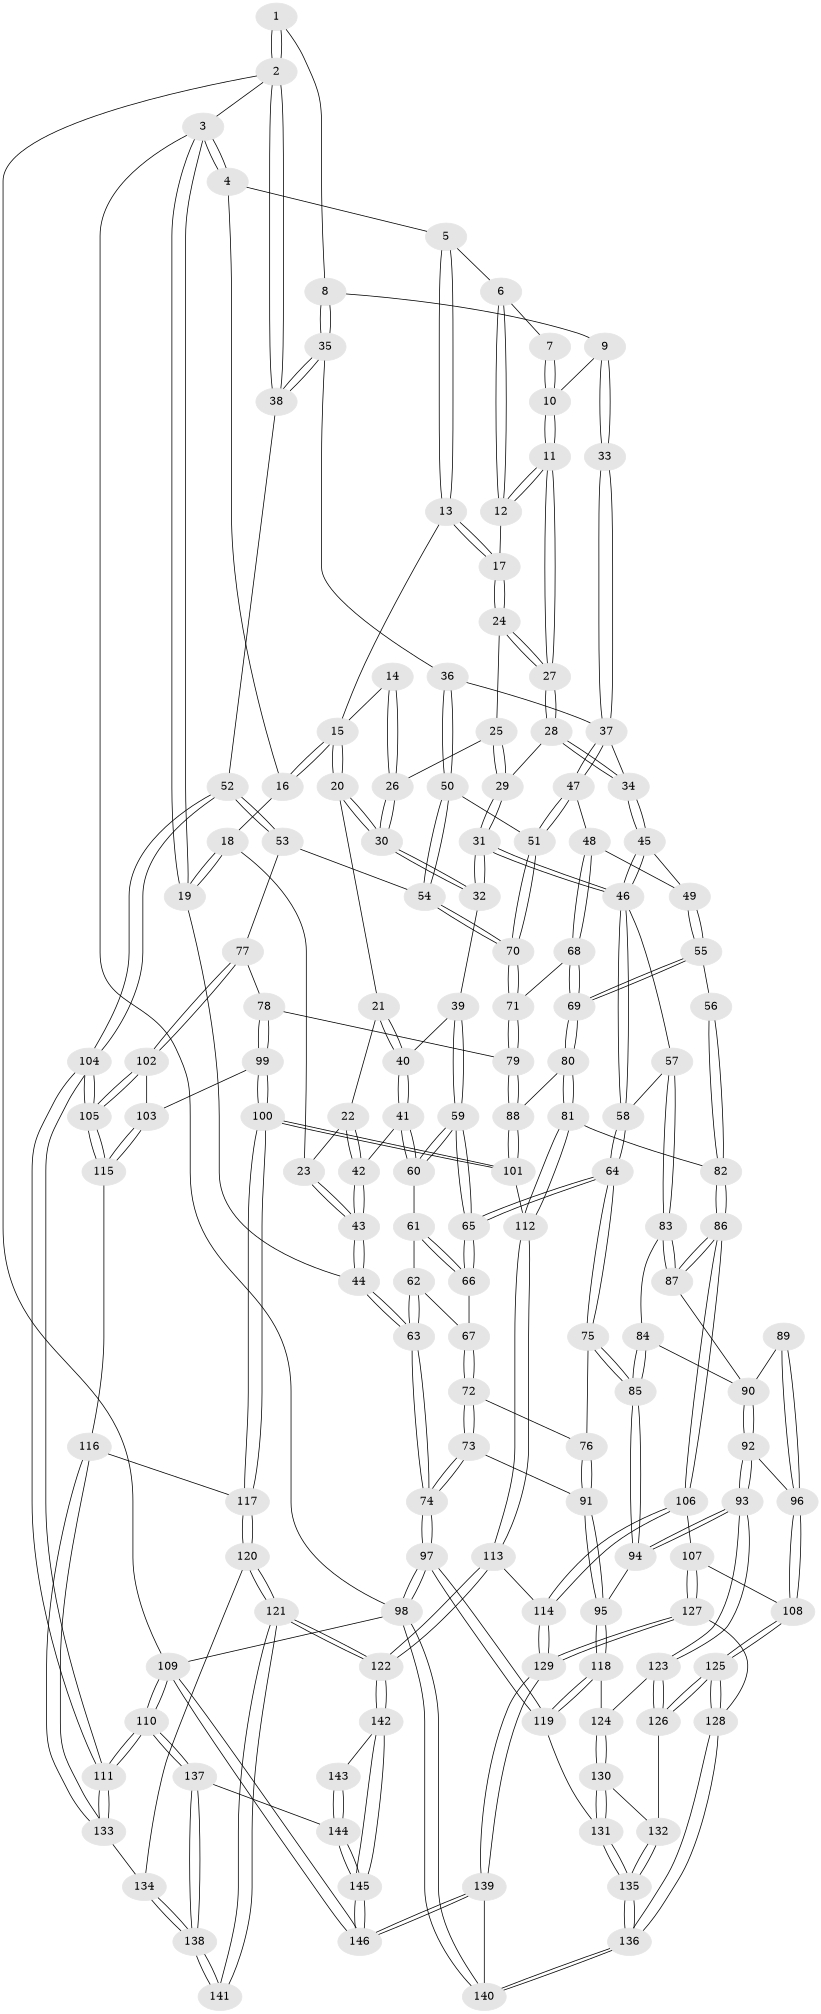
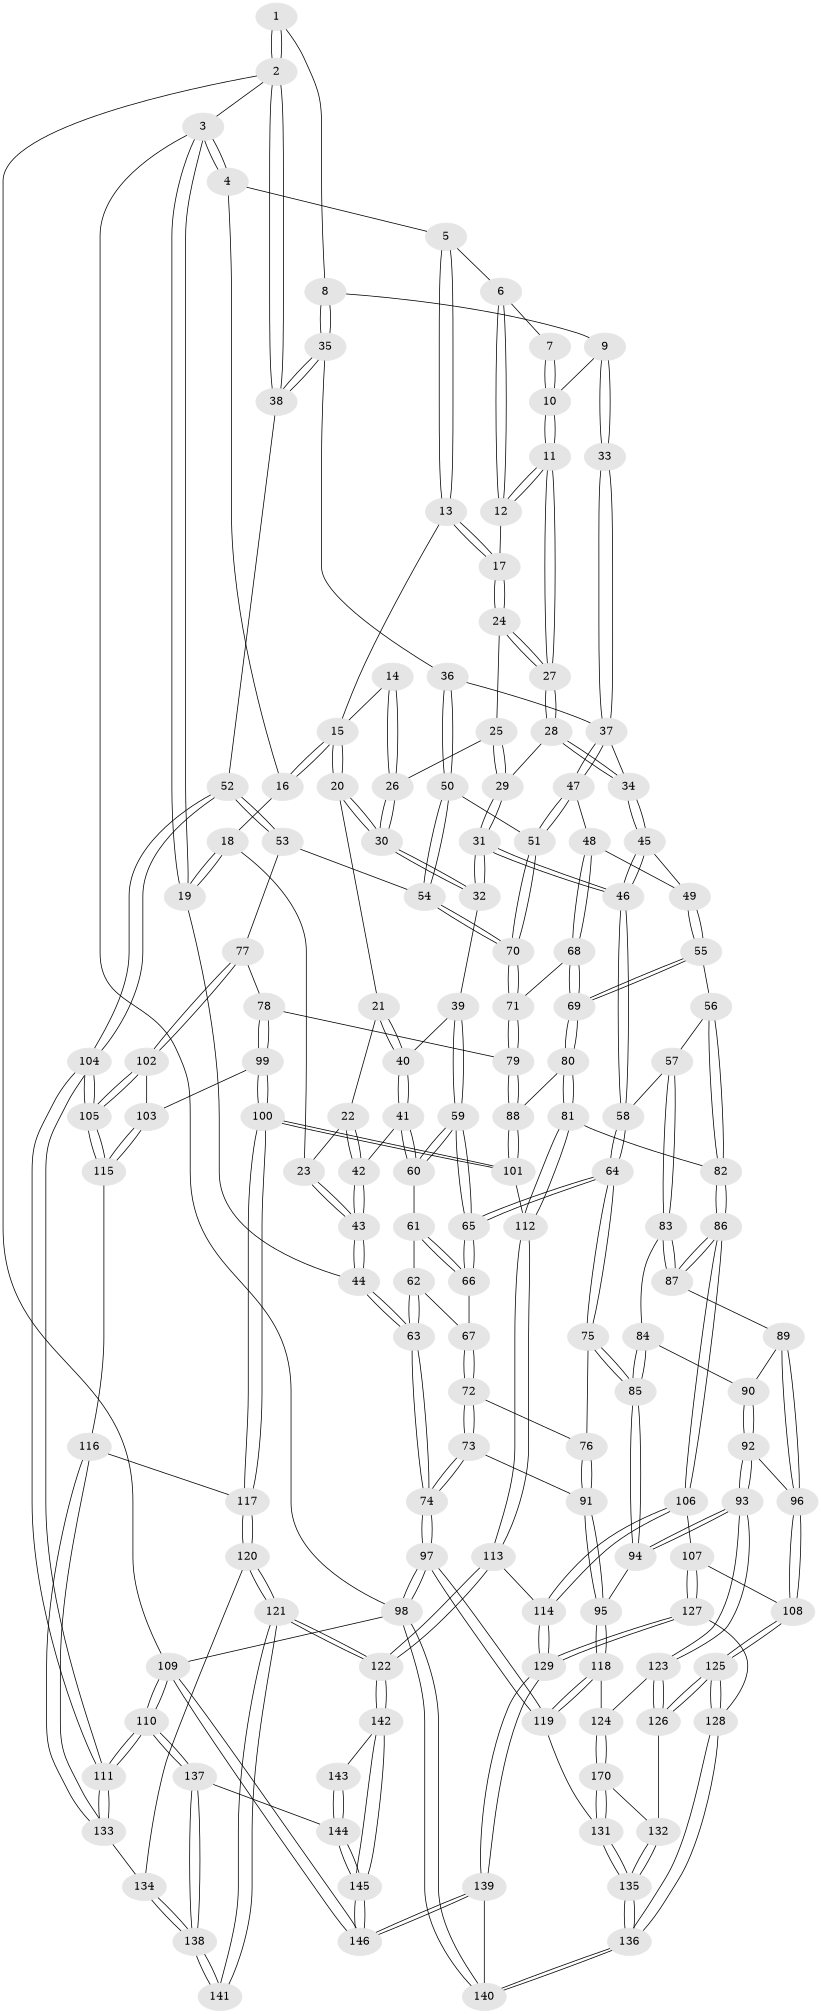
(654, 981) -> (692, 1034)
(707, 1333) -> (728, 1309)
(601, 1777) -> (601, 1777)
